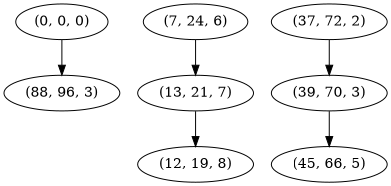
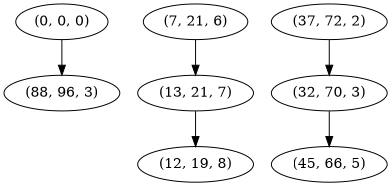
(196, 22) -> (196, 22)
(329, 93) -> (329, 93)
